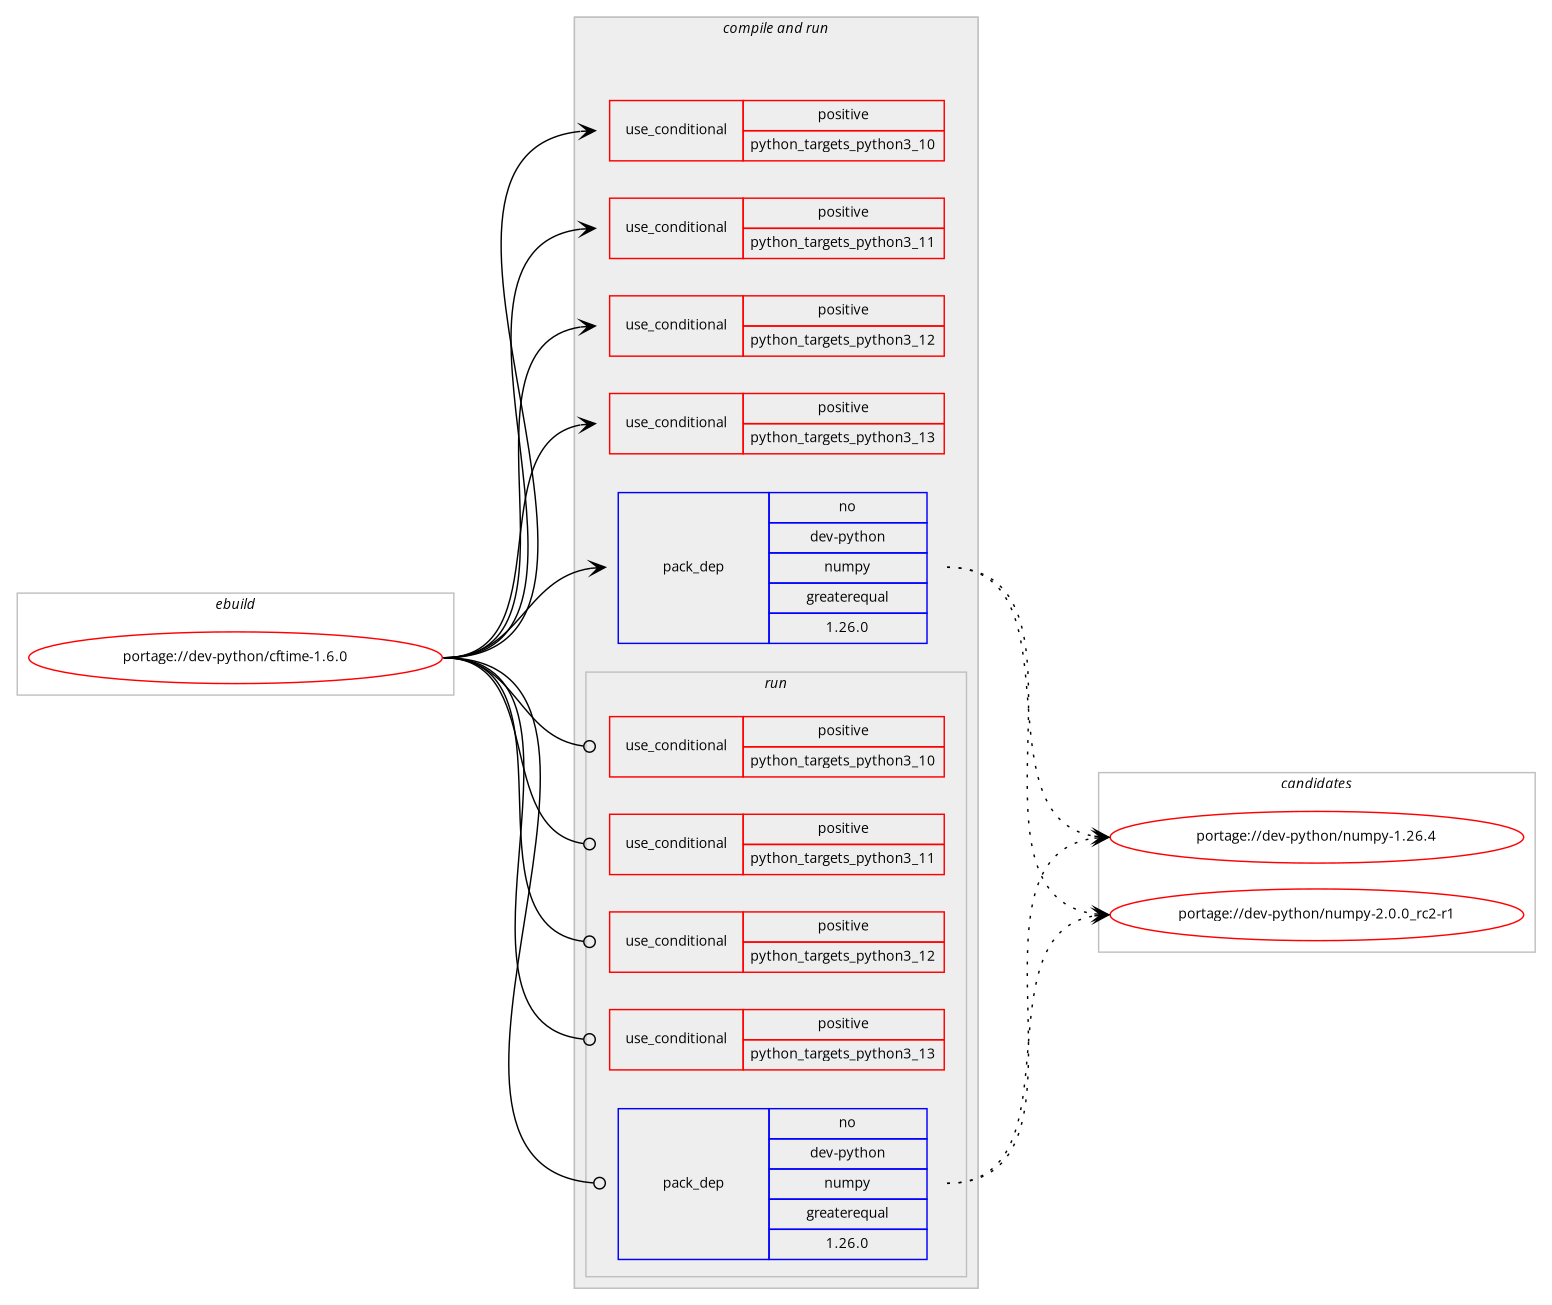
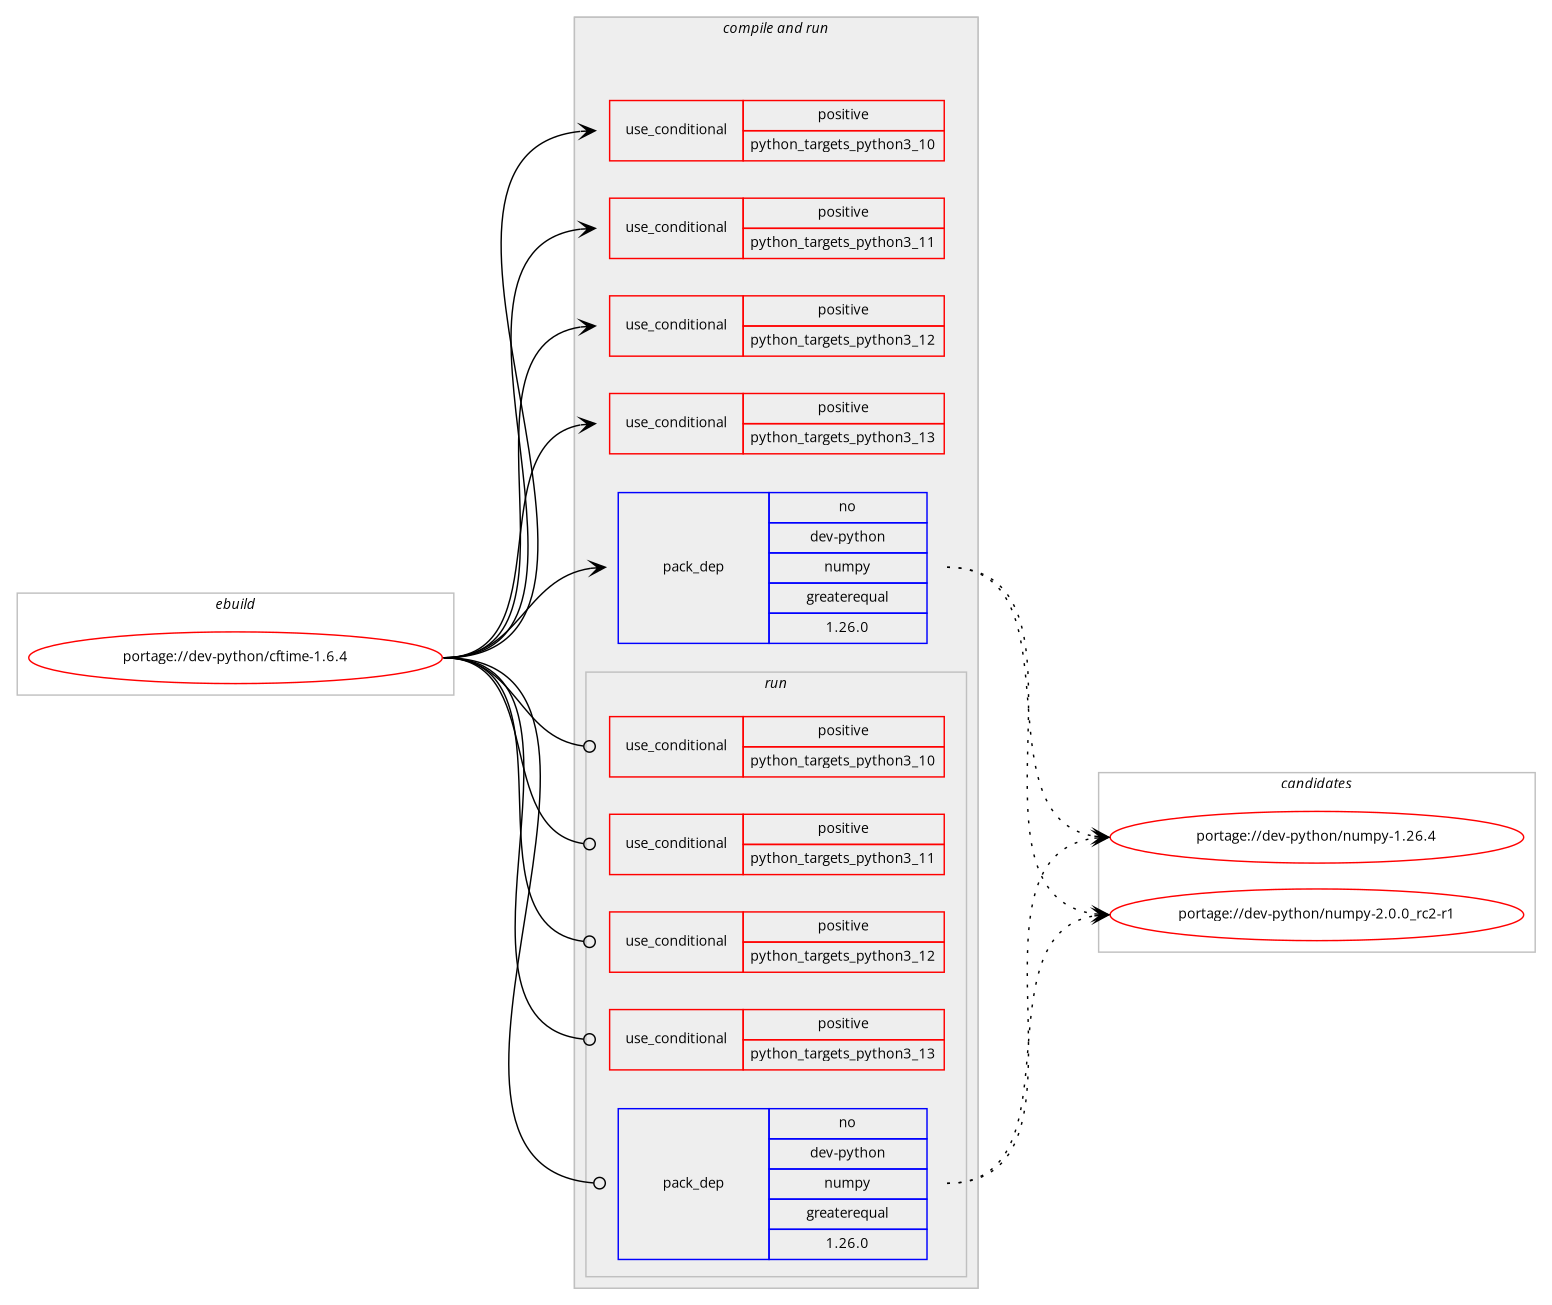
(236, 658) -> (236, 658)
